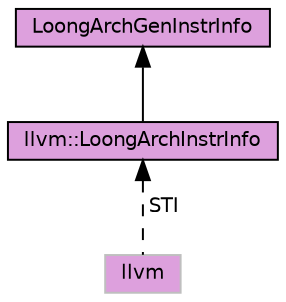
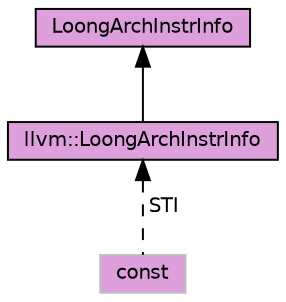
(143, 28) -> (143, 28)
(143, 274) -> (143, 274)
